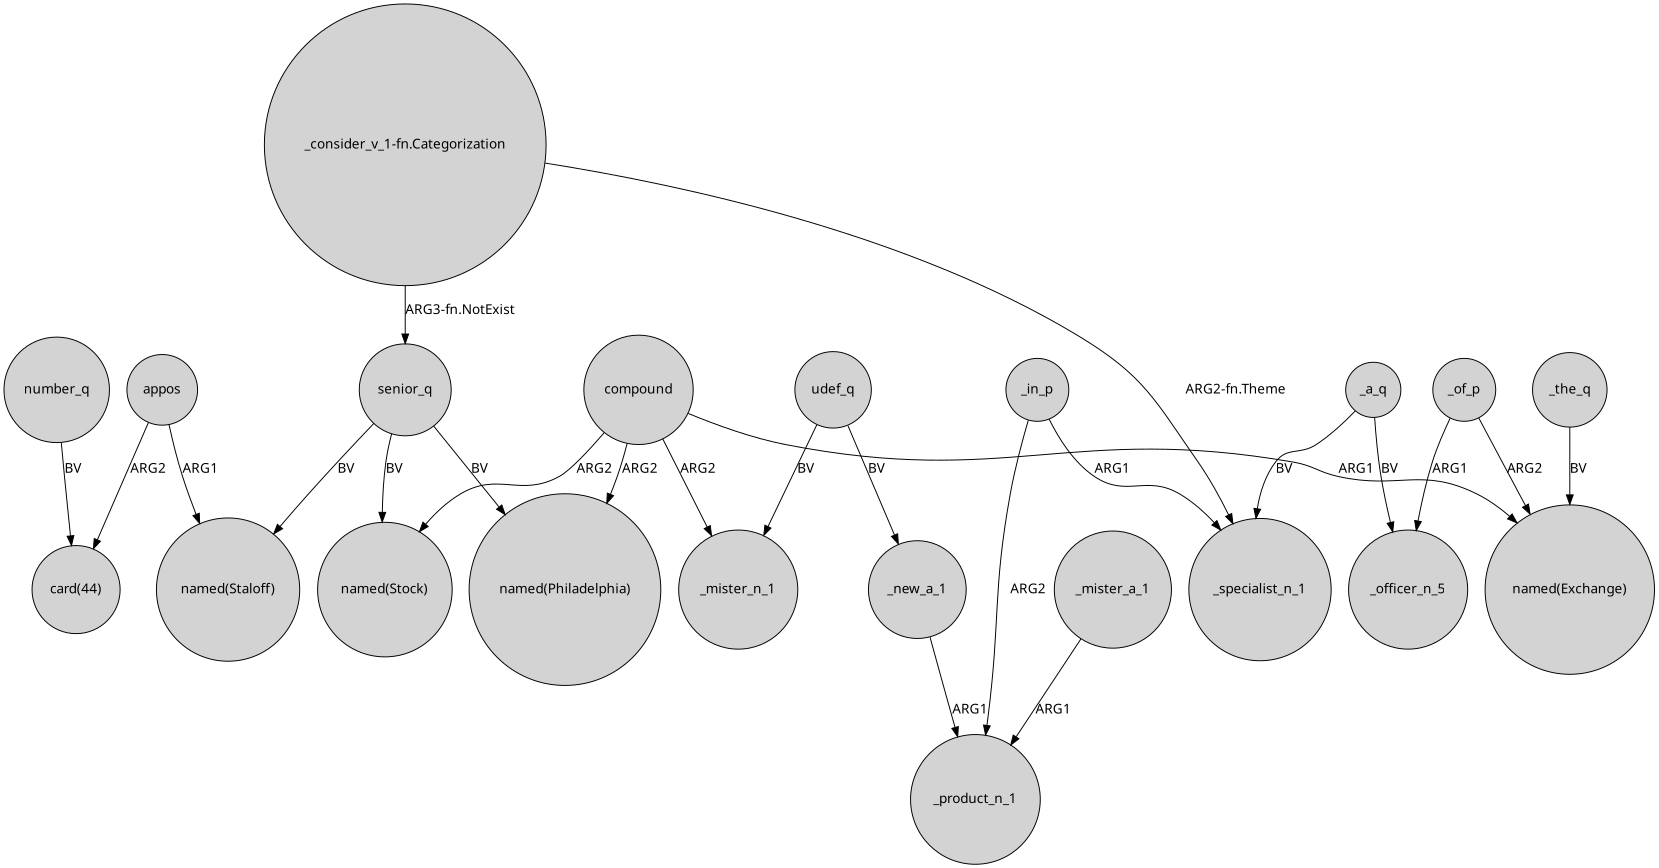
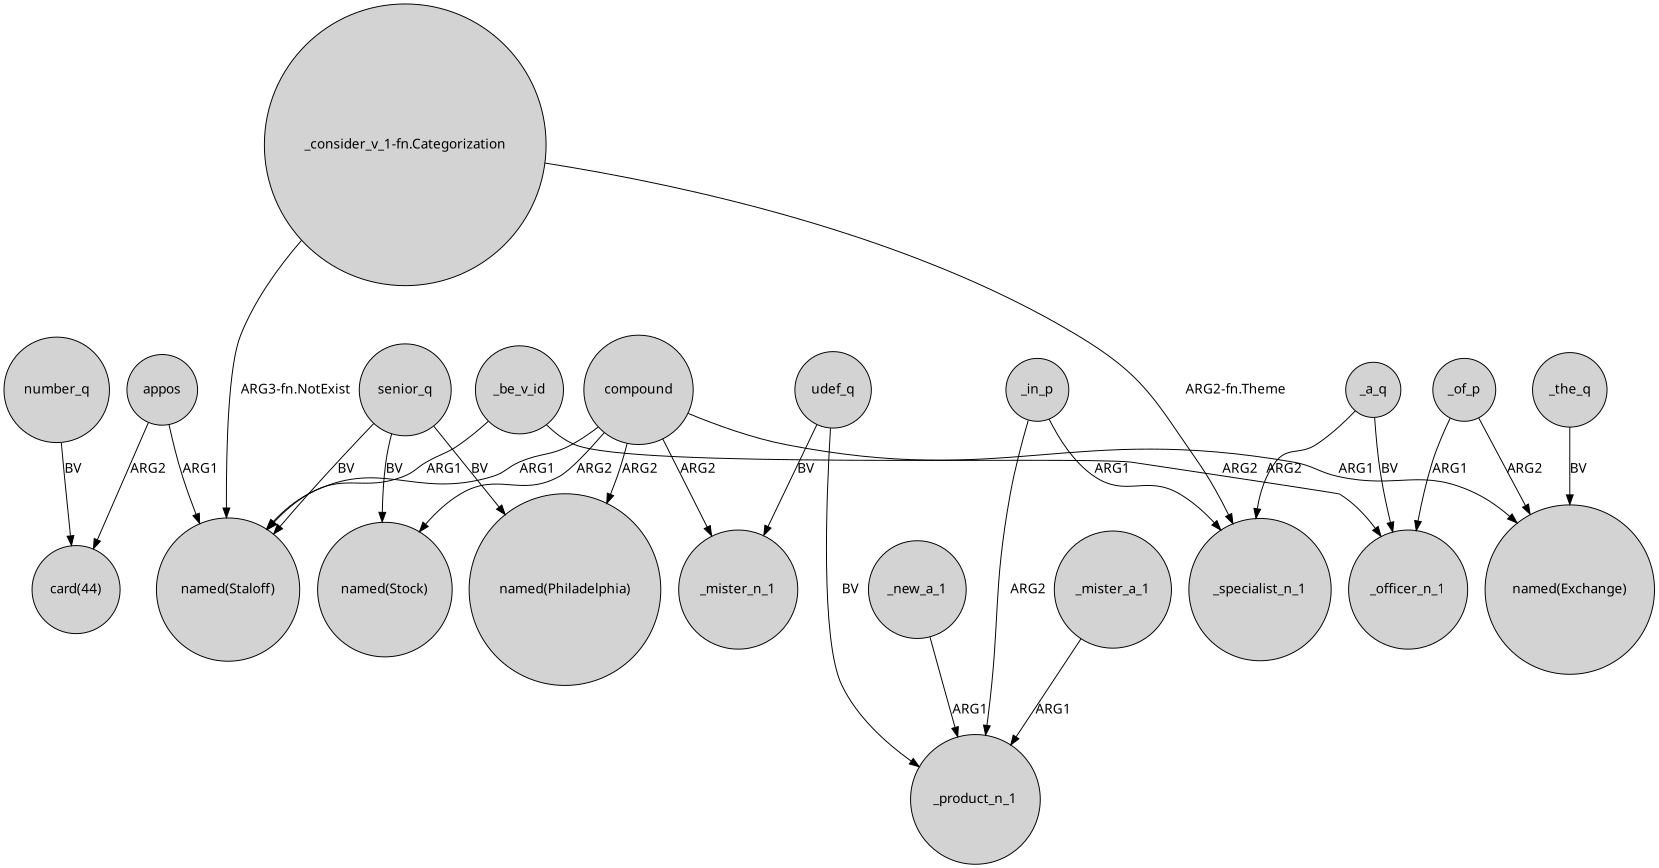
(405, 310) -> (234, 365)
none -> (519, 390)
(1284, 469) -> (1284, 469)
(871, 480) -> (828, 609)
none -> (436, 484)
(1408, 590) -> (1408, 590)
